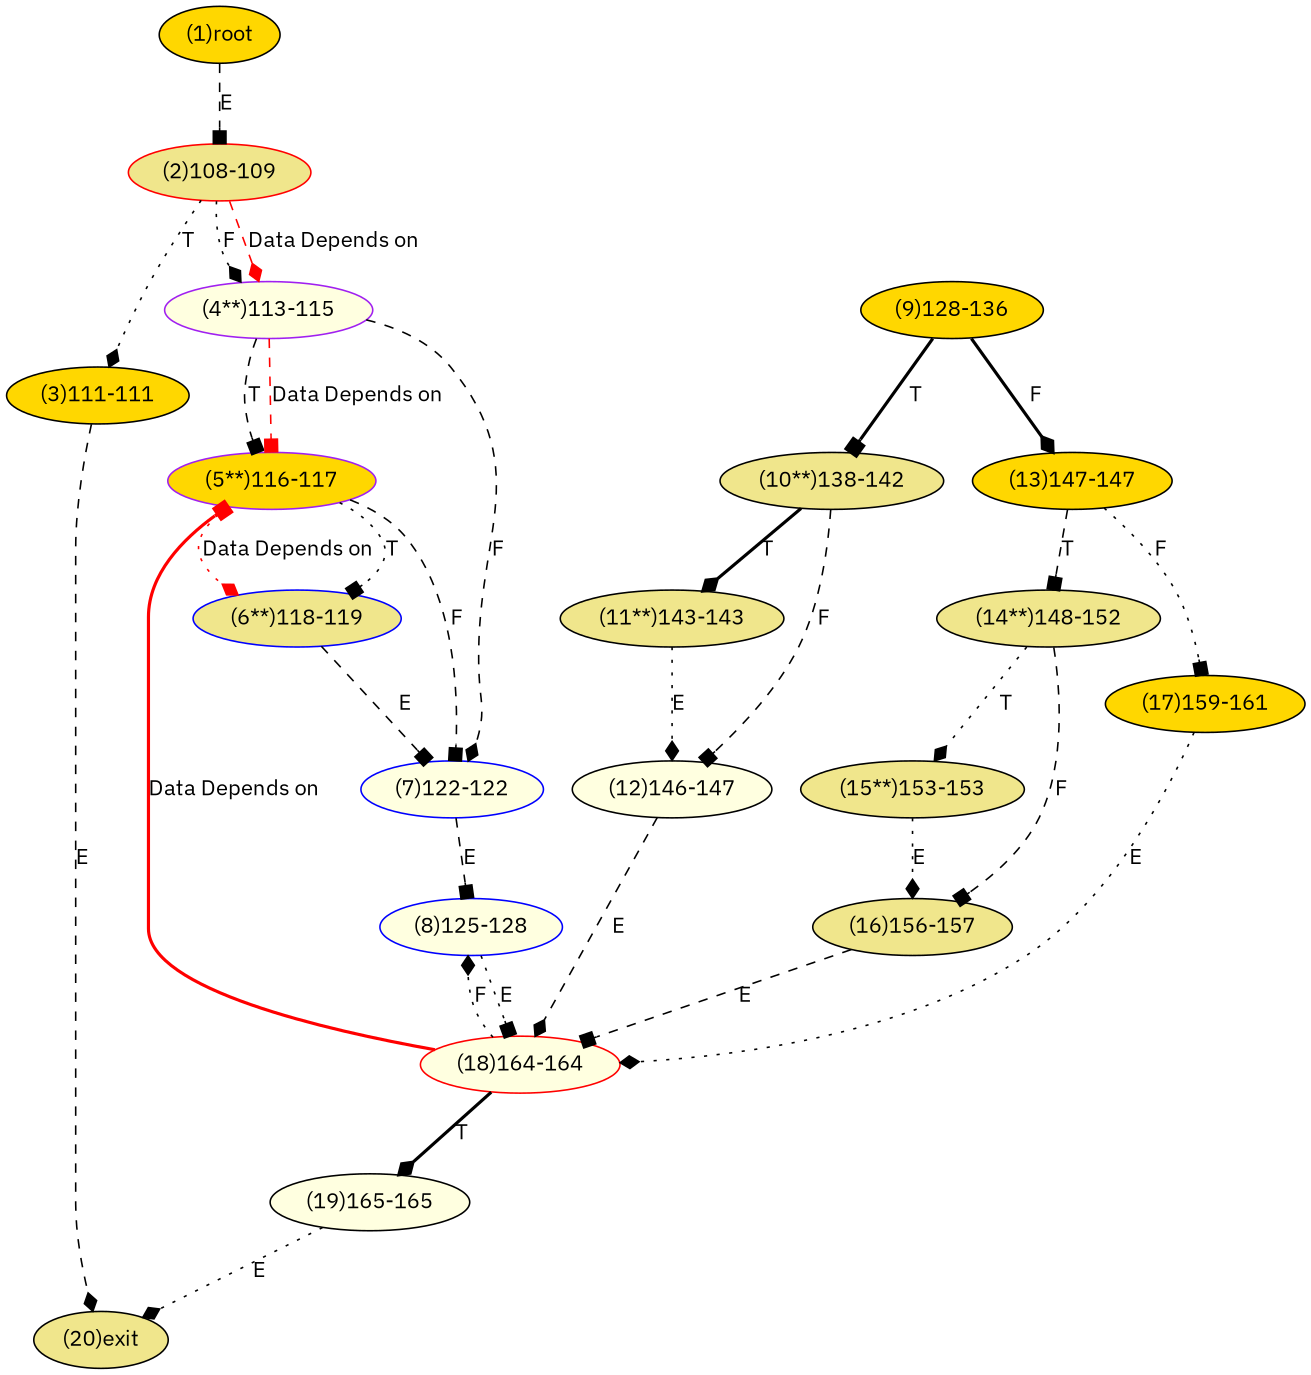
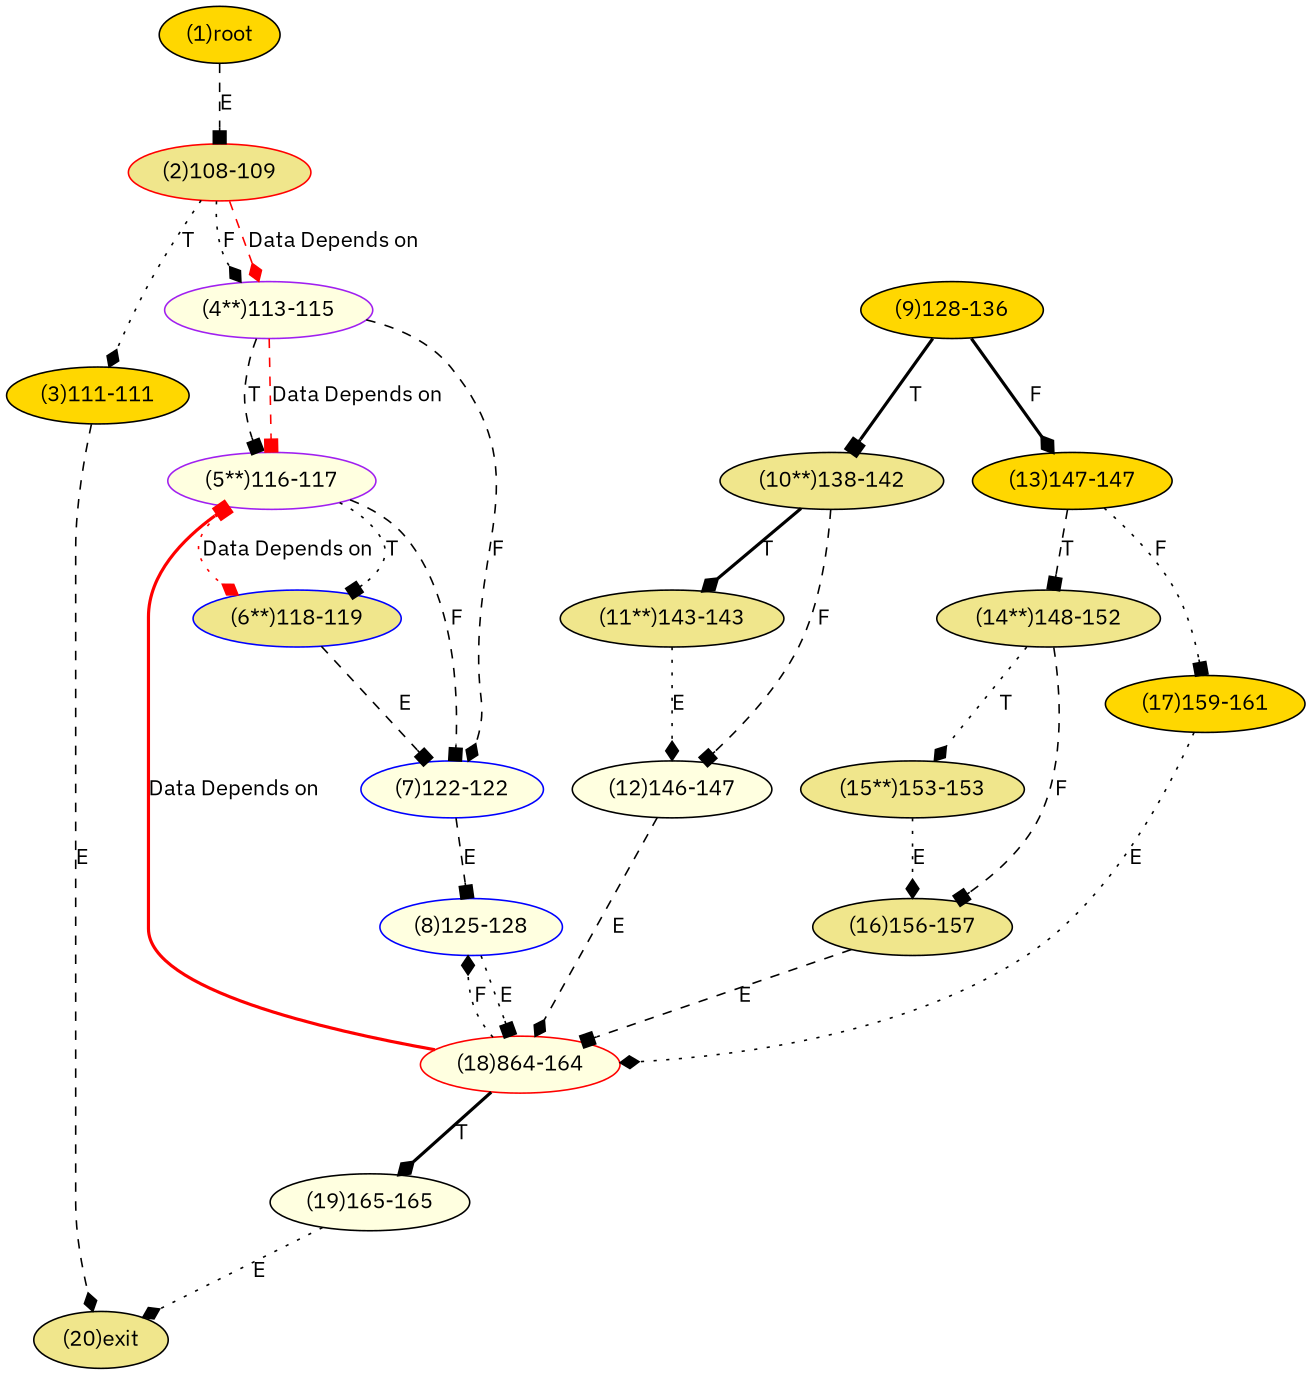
(272, 481) -> (272, 481)
(520, 1065) -> (520, 1065)
